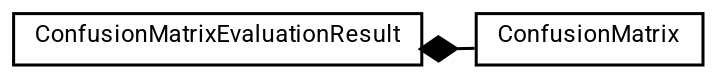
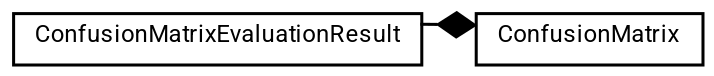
(466, 48) -> (429, 24)
